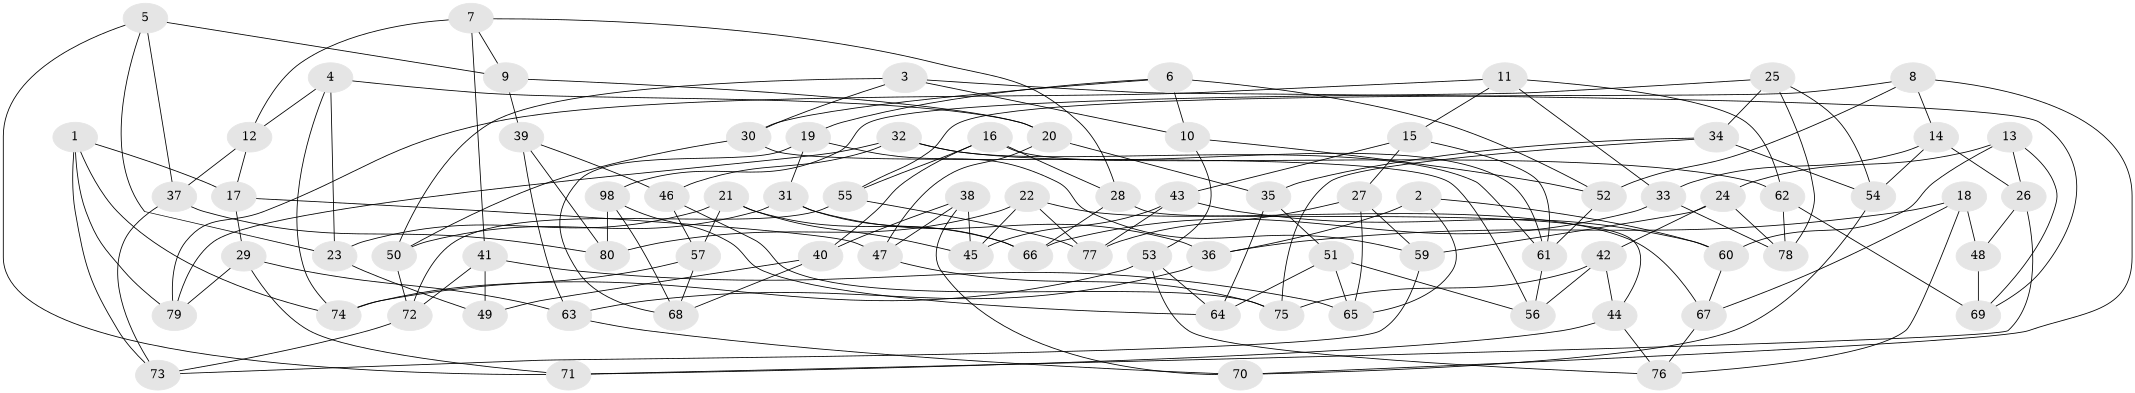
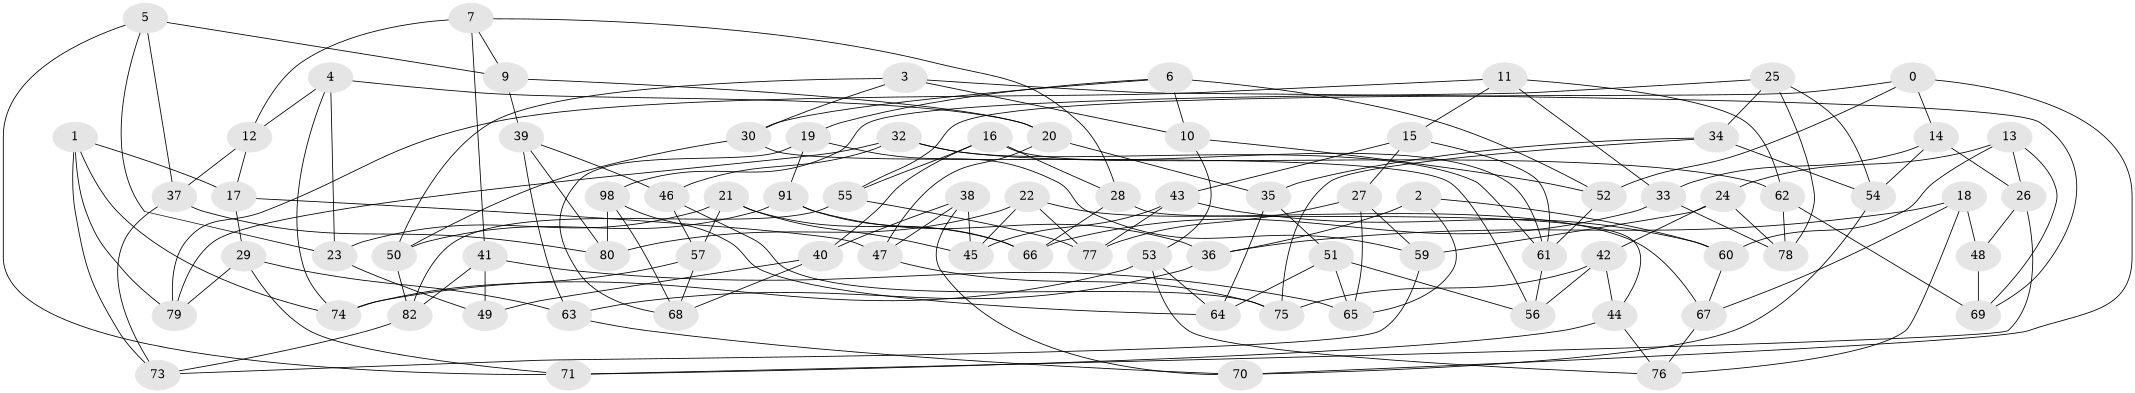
(1913, 78) -> (1913, 78)
(786, 197) -> (786, 197)
(410, 316) -> (410, 316)
